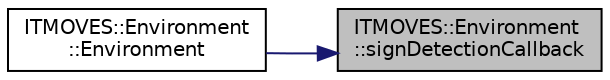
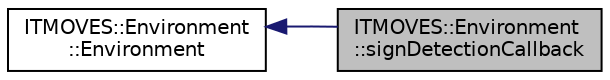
(292, 53) -> (312, 26)
